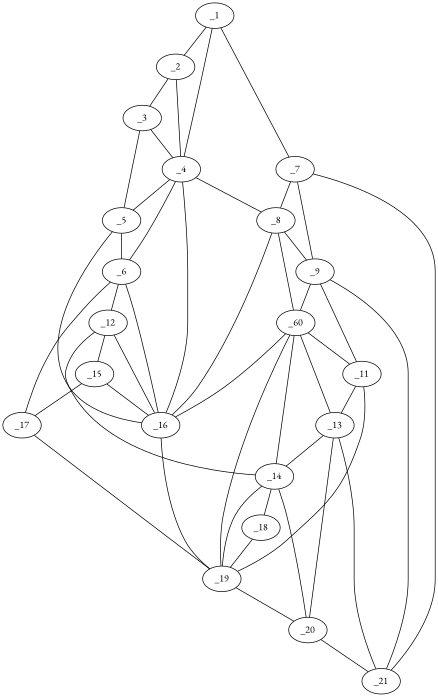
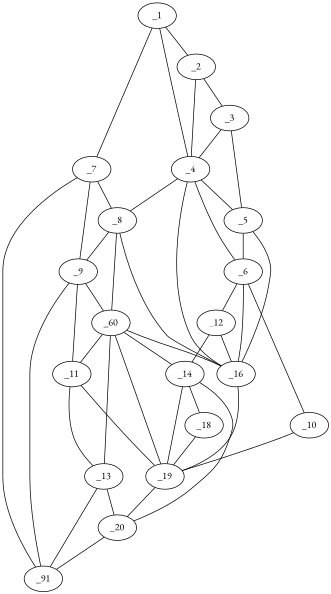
(95, 374) -> none
(22, 425) -> (309, 425)
(305, 451) -> none
(381, 681) -> (43, 579)
